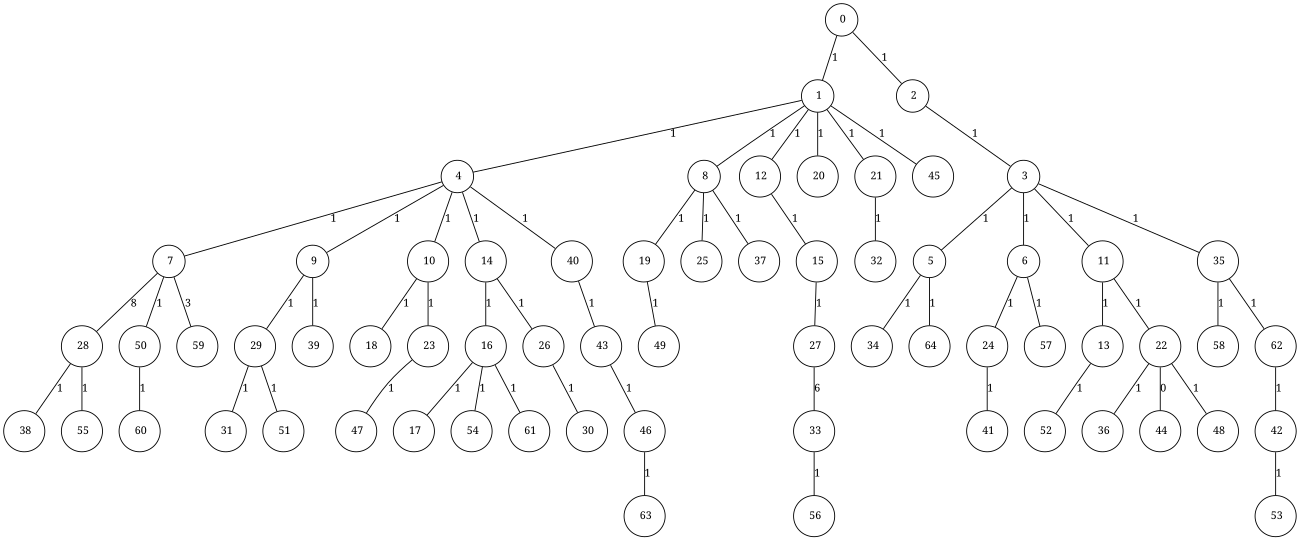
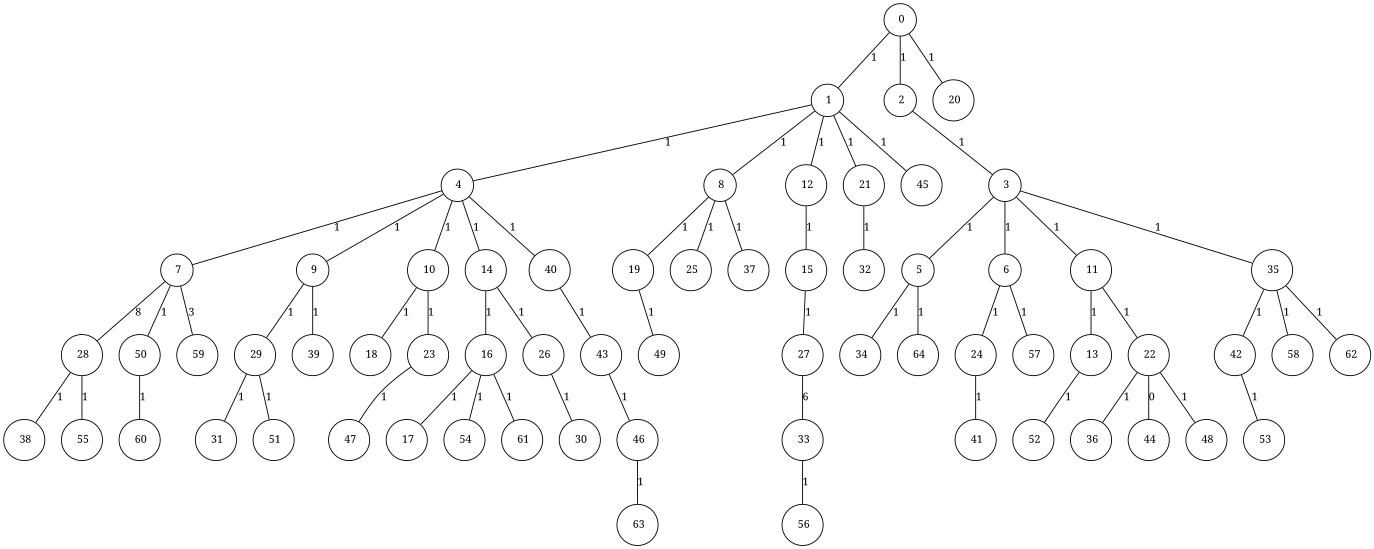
(818, 134) -> (926, 58)
(1276, 389) -> (1253, 313)
